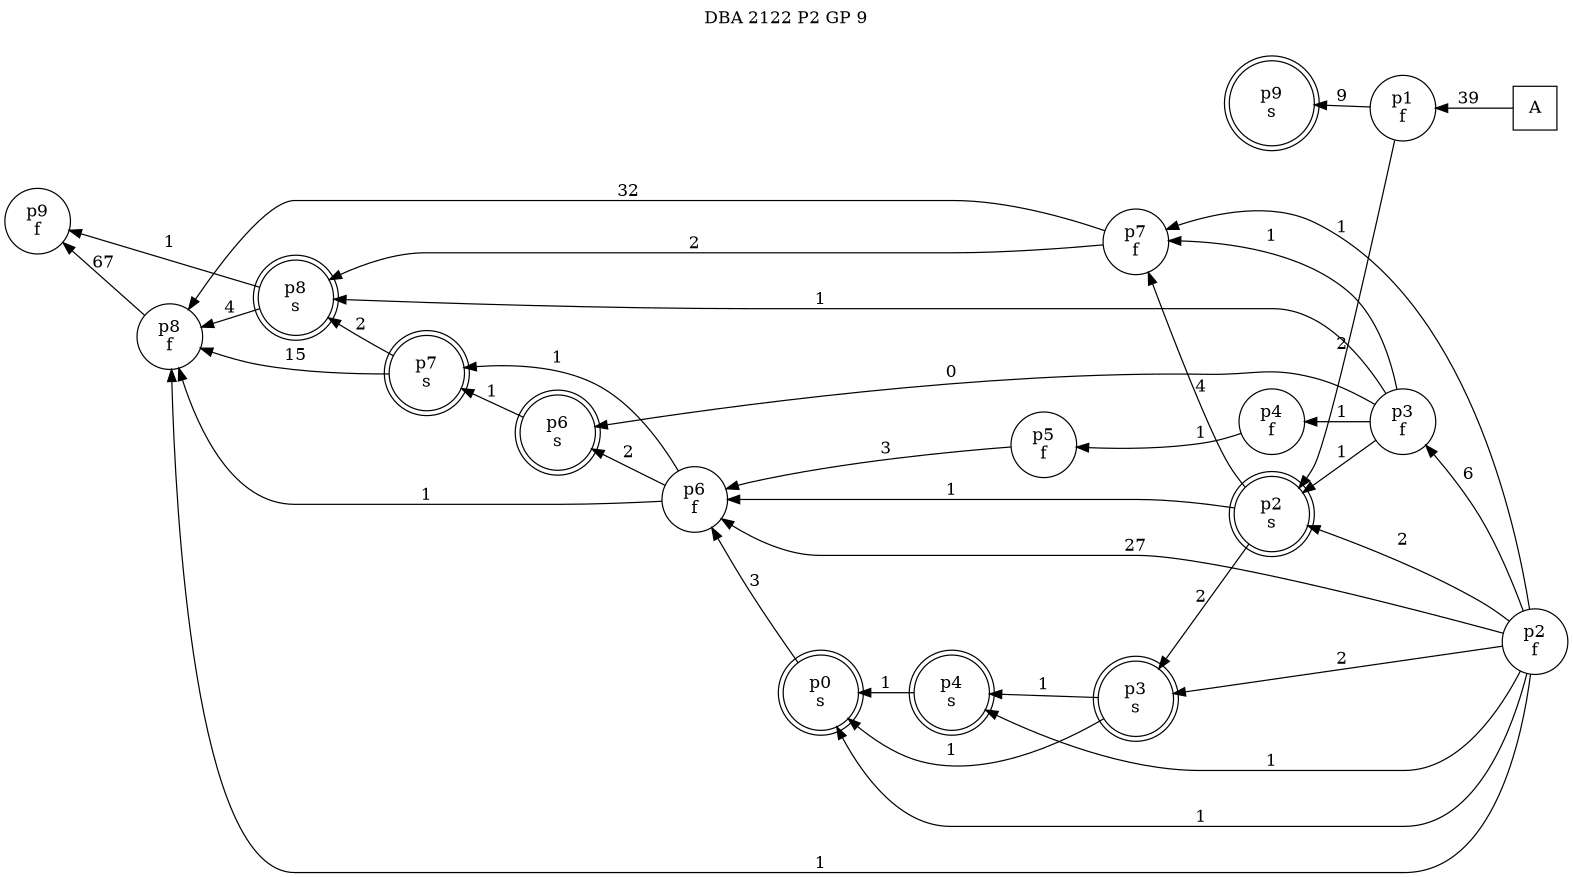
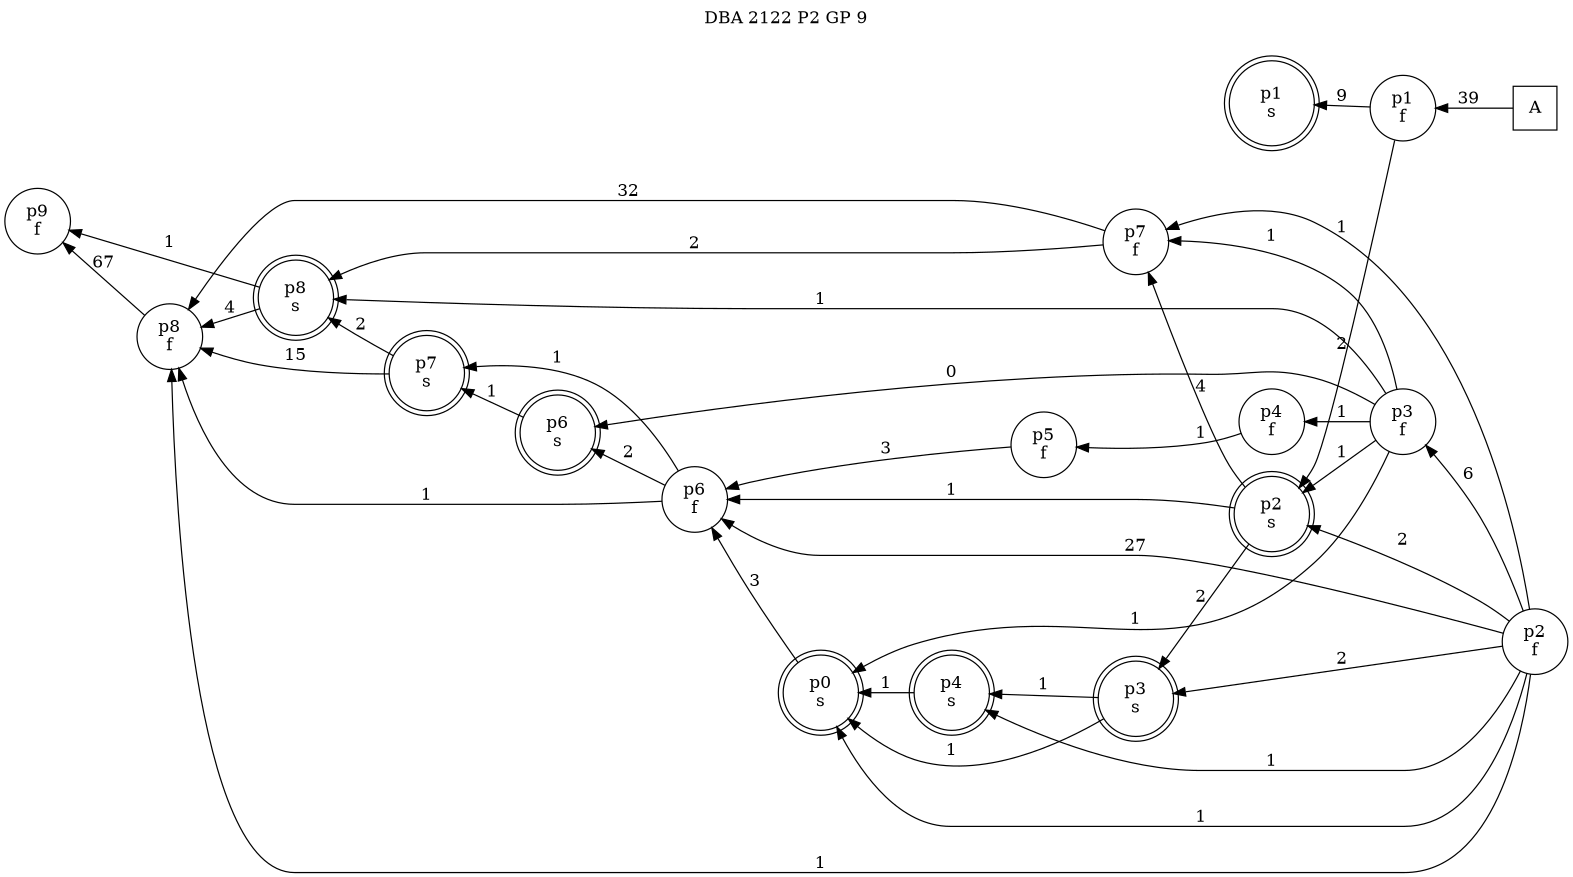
(1272, 103) -> (1272, 103)
none -> (1162, 629)
